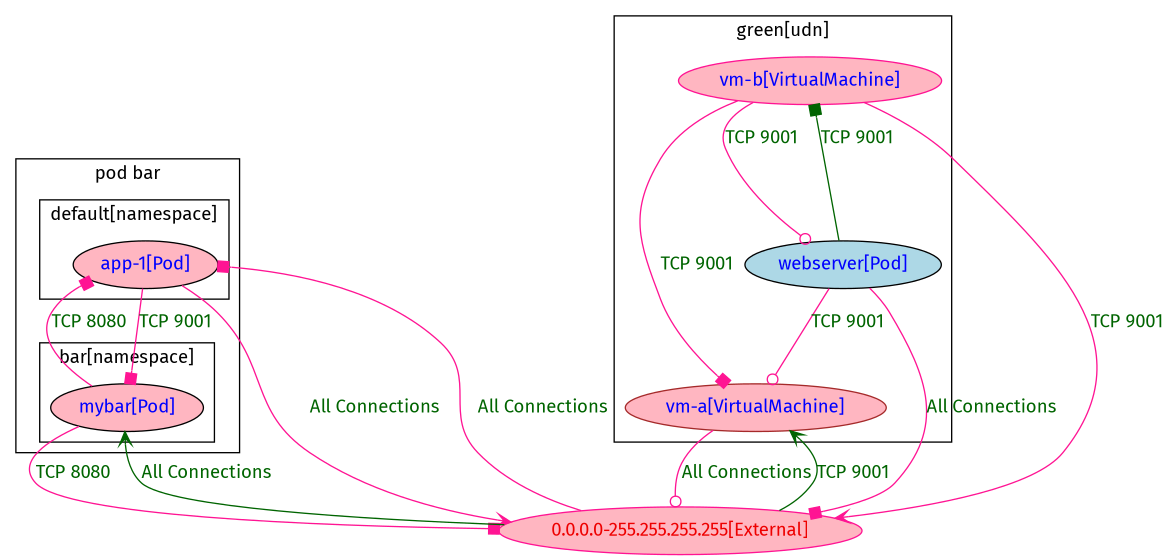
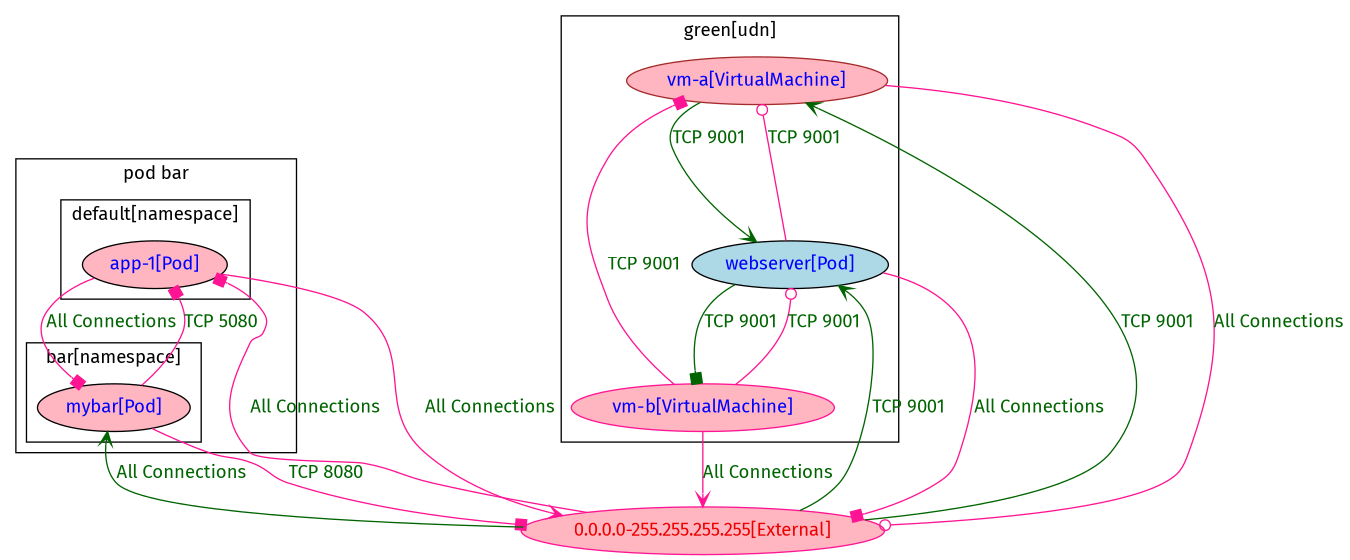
none -> (686, 172)
(89, 322) -> (221, 322)
(175, 322) -> (112, 322)
(1127, 322) -> (768, 473)
none -> (867, 411)
